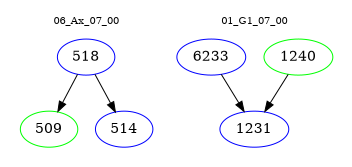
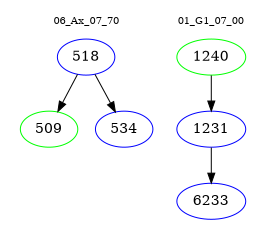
(87, 22) -> (87, 22)
(230, 89) -> (211, 160)
(124, 129) -> (124, 129)
